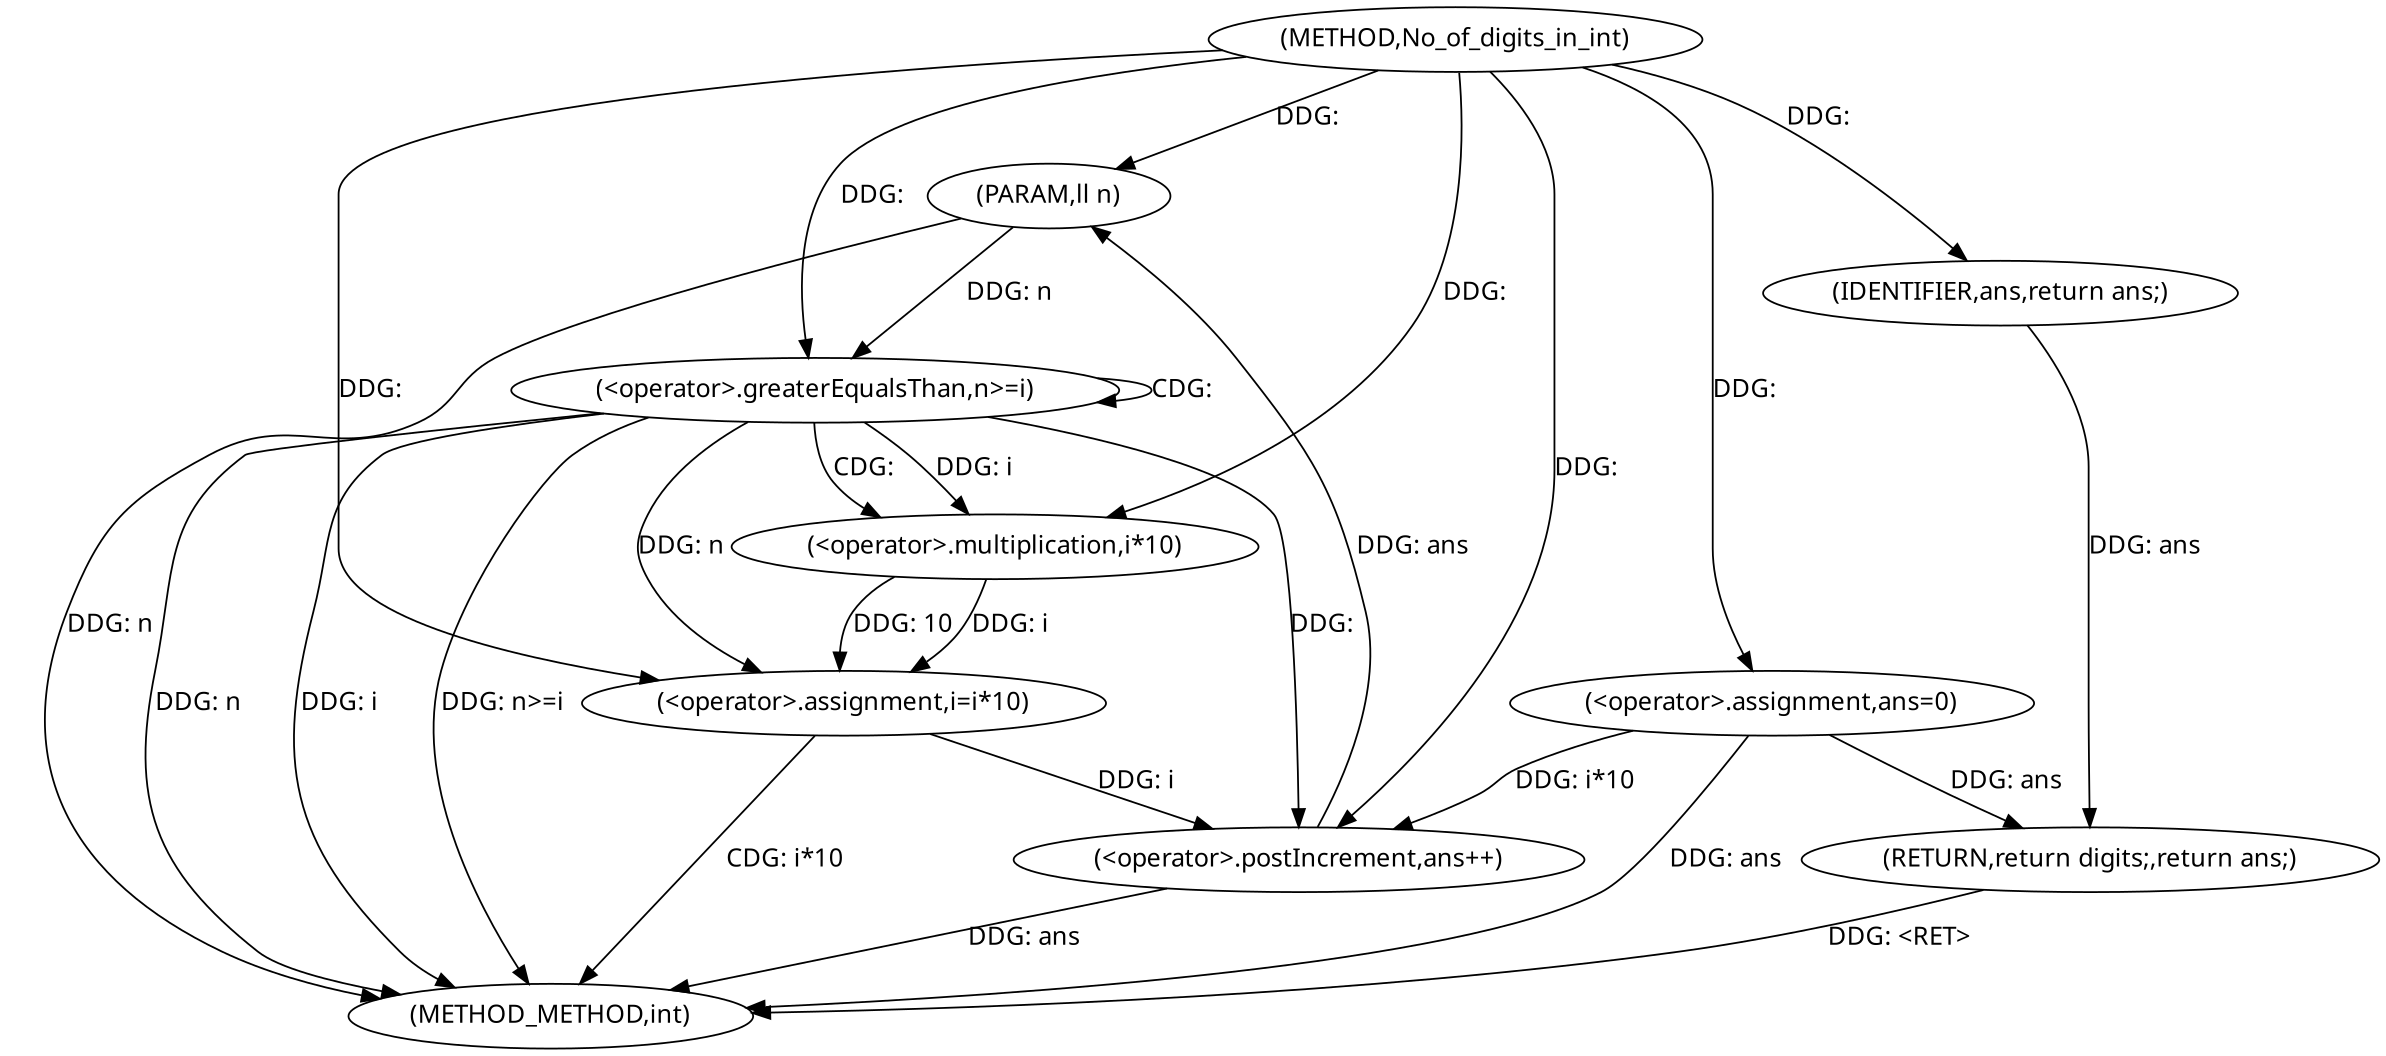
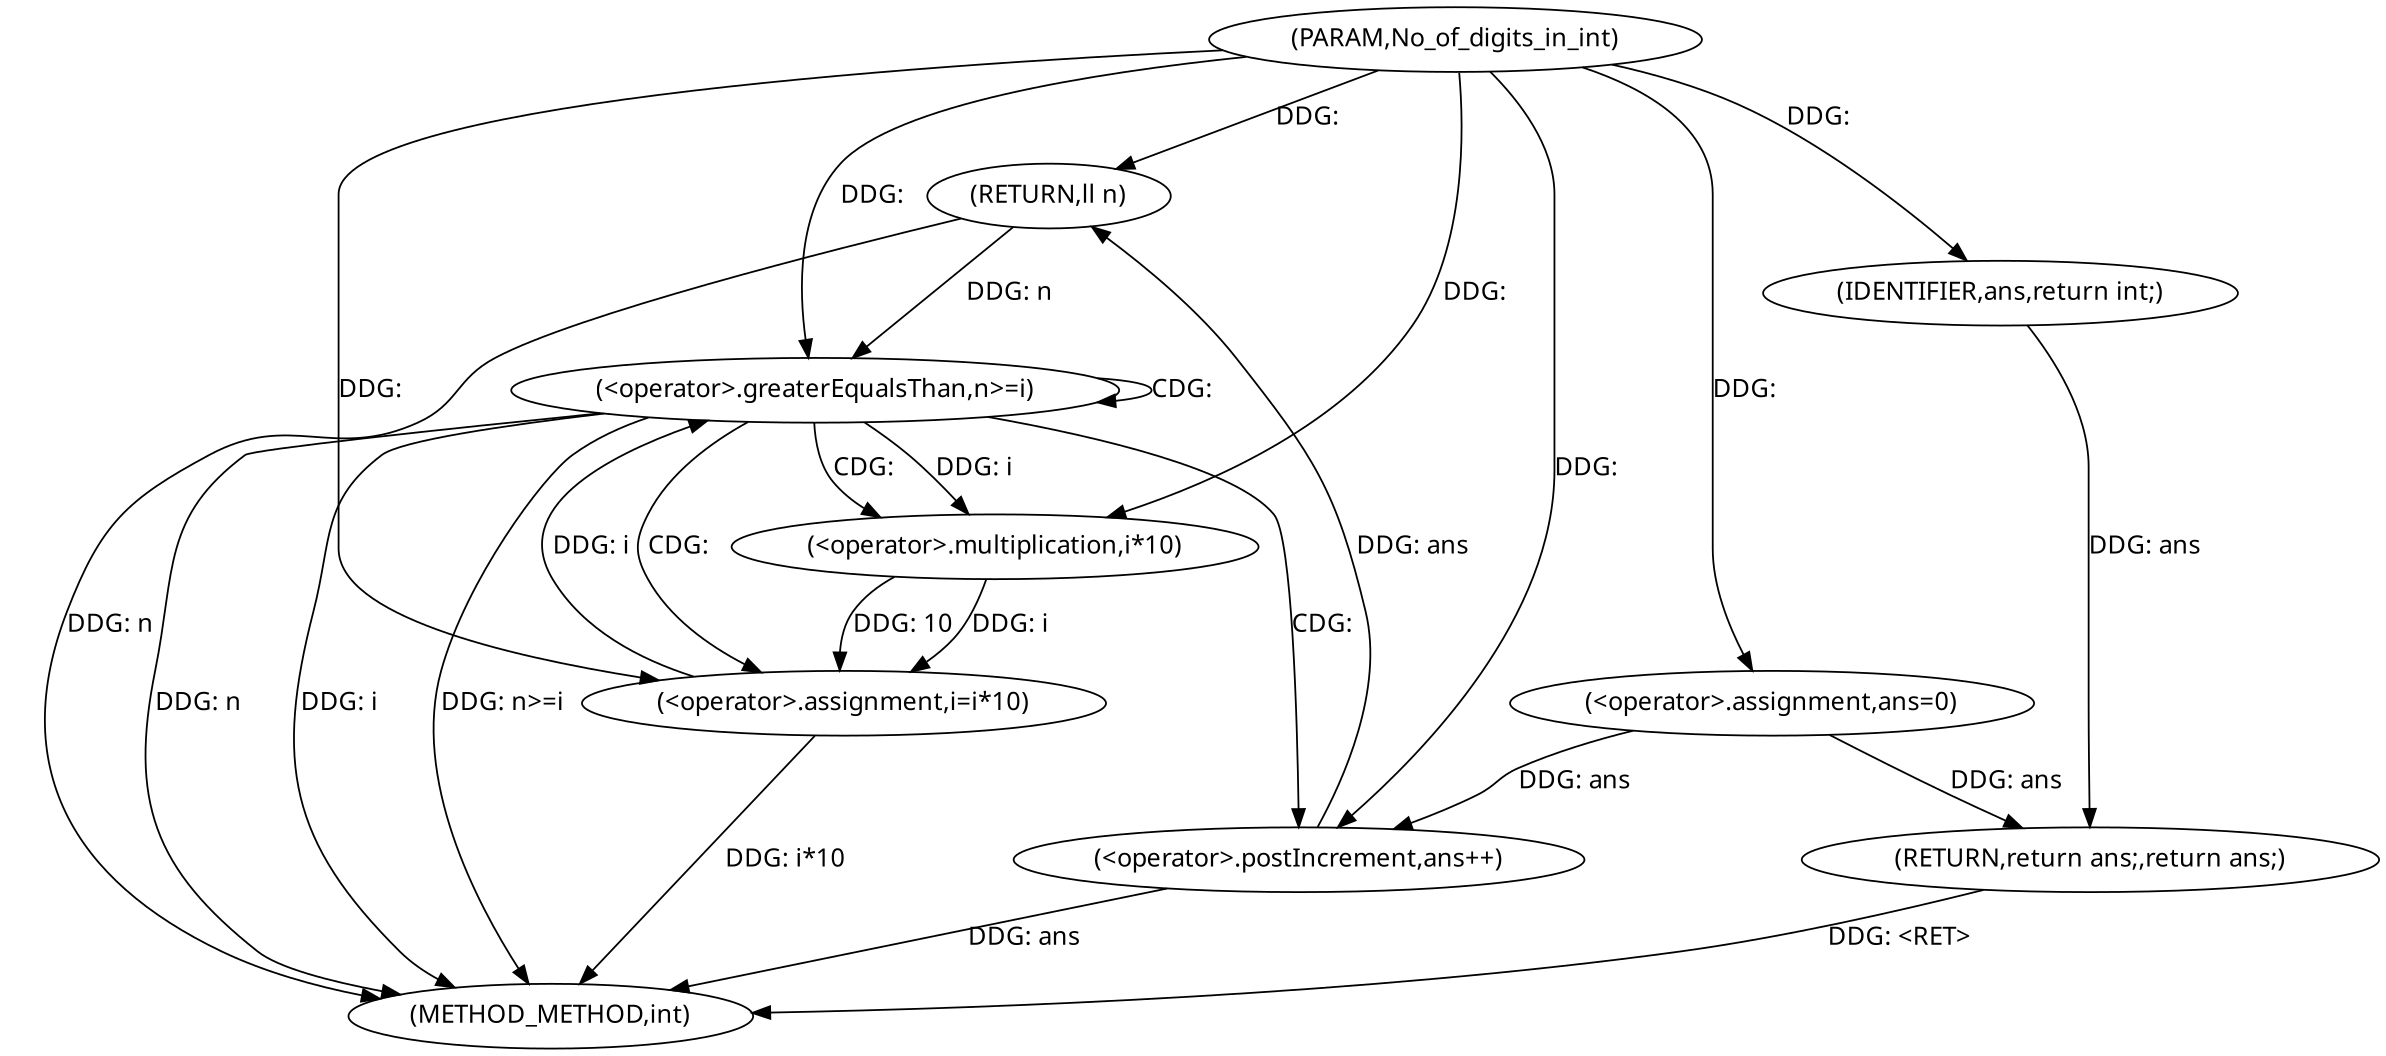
(1456, 40) -> (1456, 40)
(1049, 196) -> (1049, 196)
(2001, 293) -> (2001, 293)
(682, 547) -> (682, 547)
(1326, 625) -> (1326, 625)
(1063, 779) -> (543, 551)
(1575, 781) -> (1575, 781)
(786, 860) -> (786, 860)
(2091, 860) -> (2091, 860)
(1295, 964) -> none
